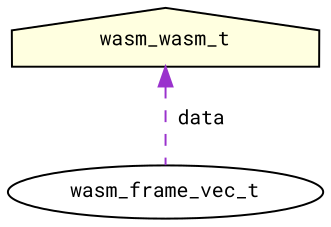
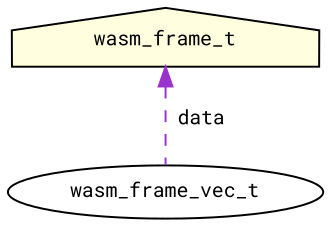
(166, 40) -> (166, 40)
